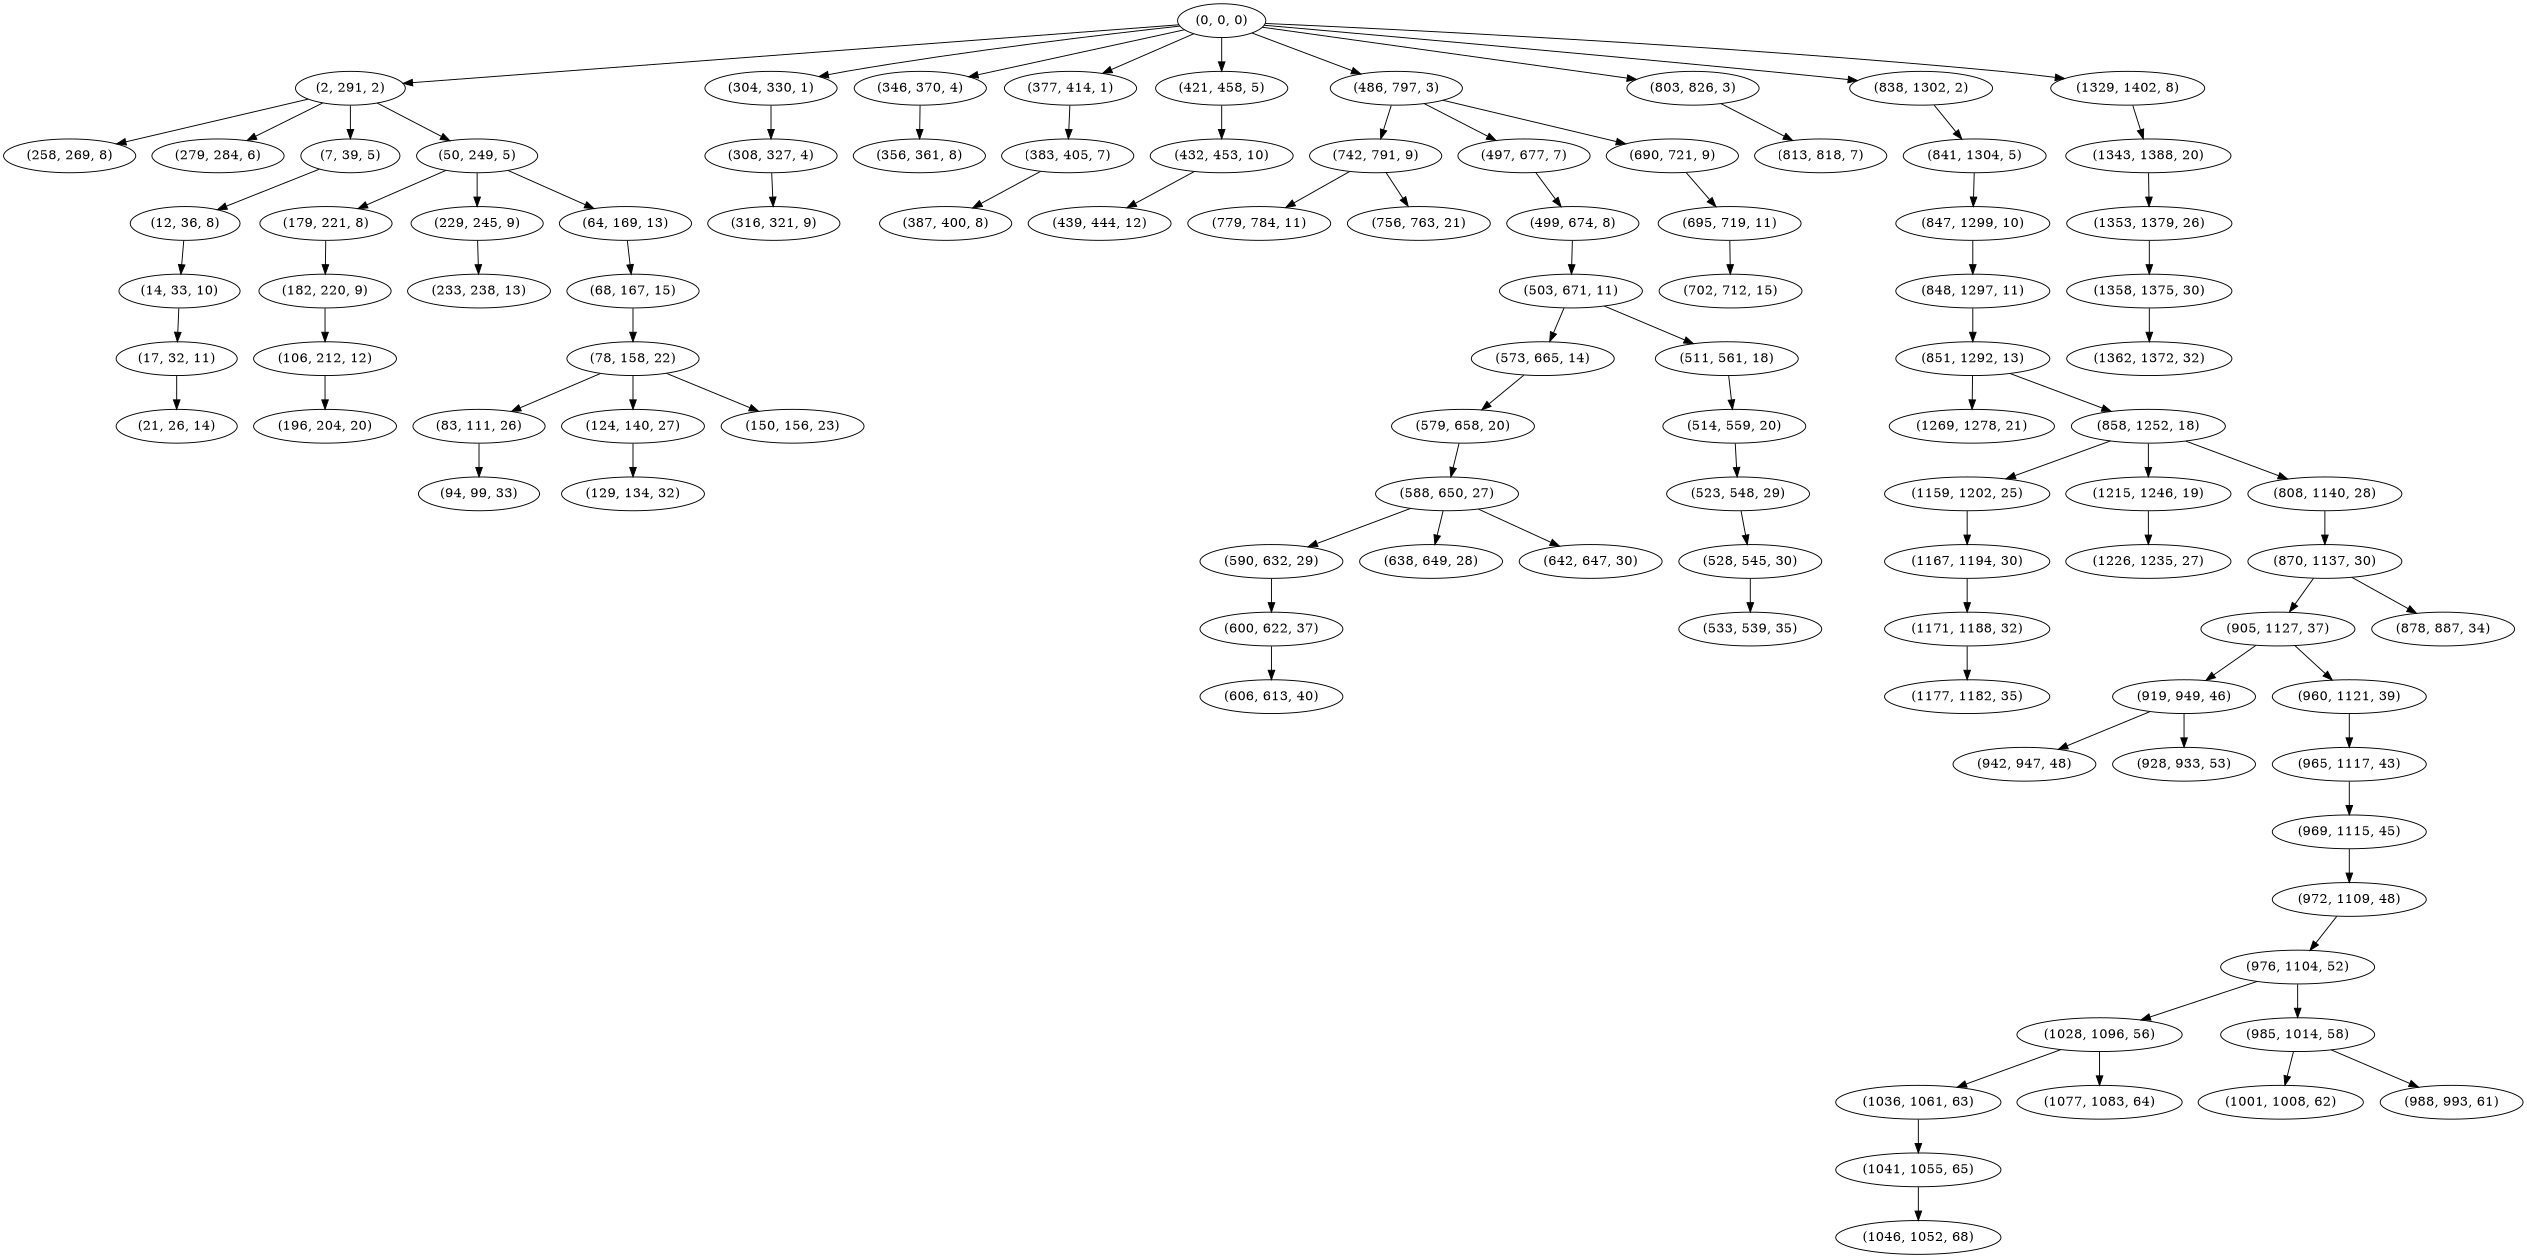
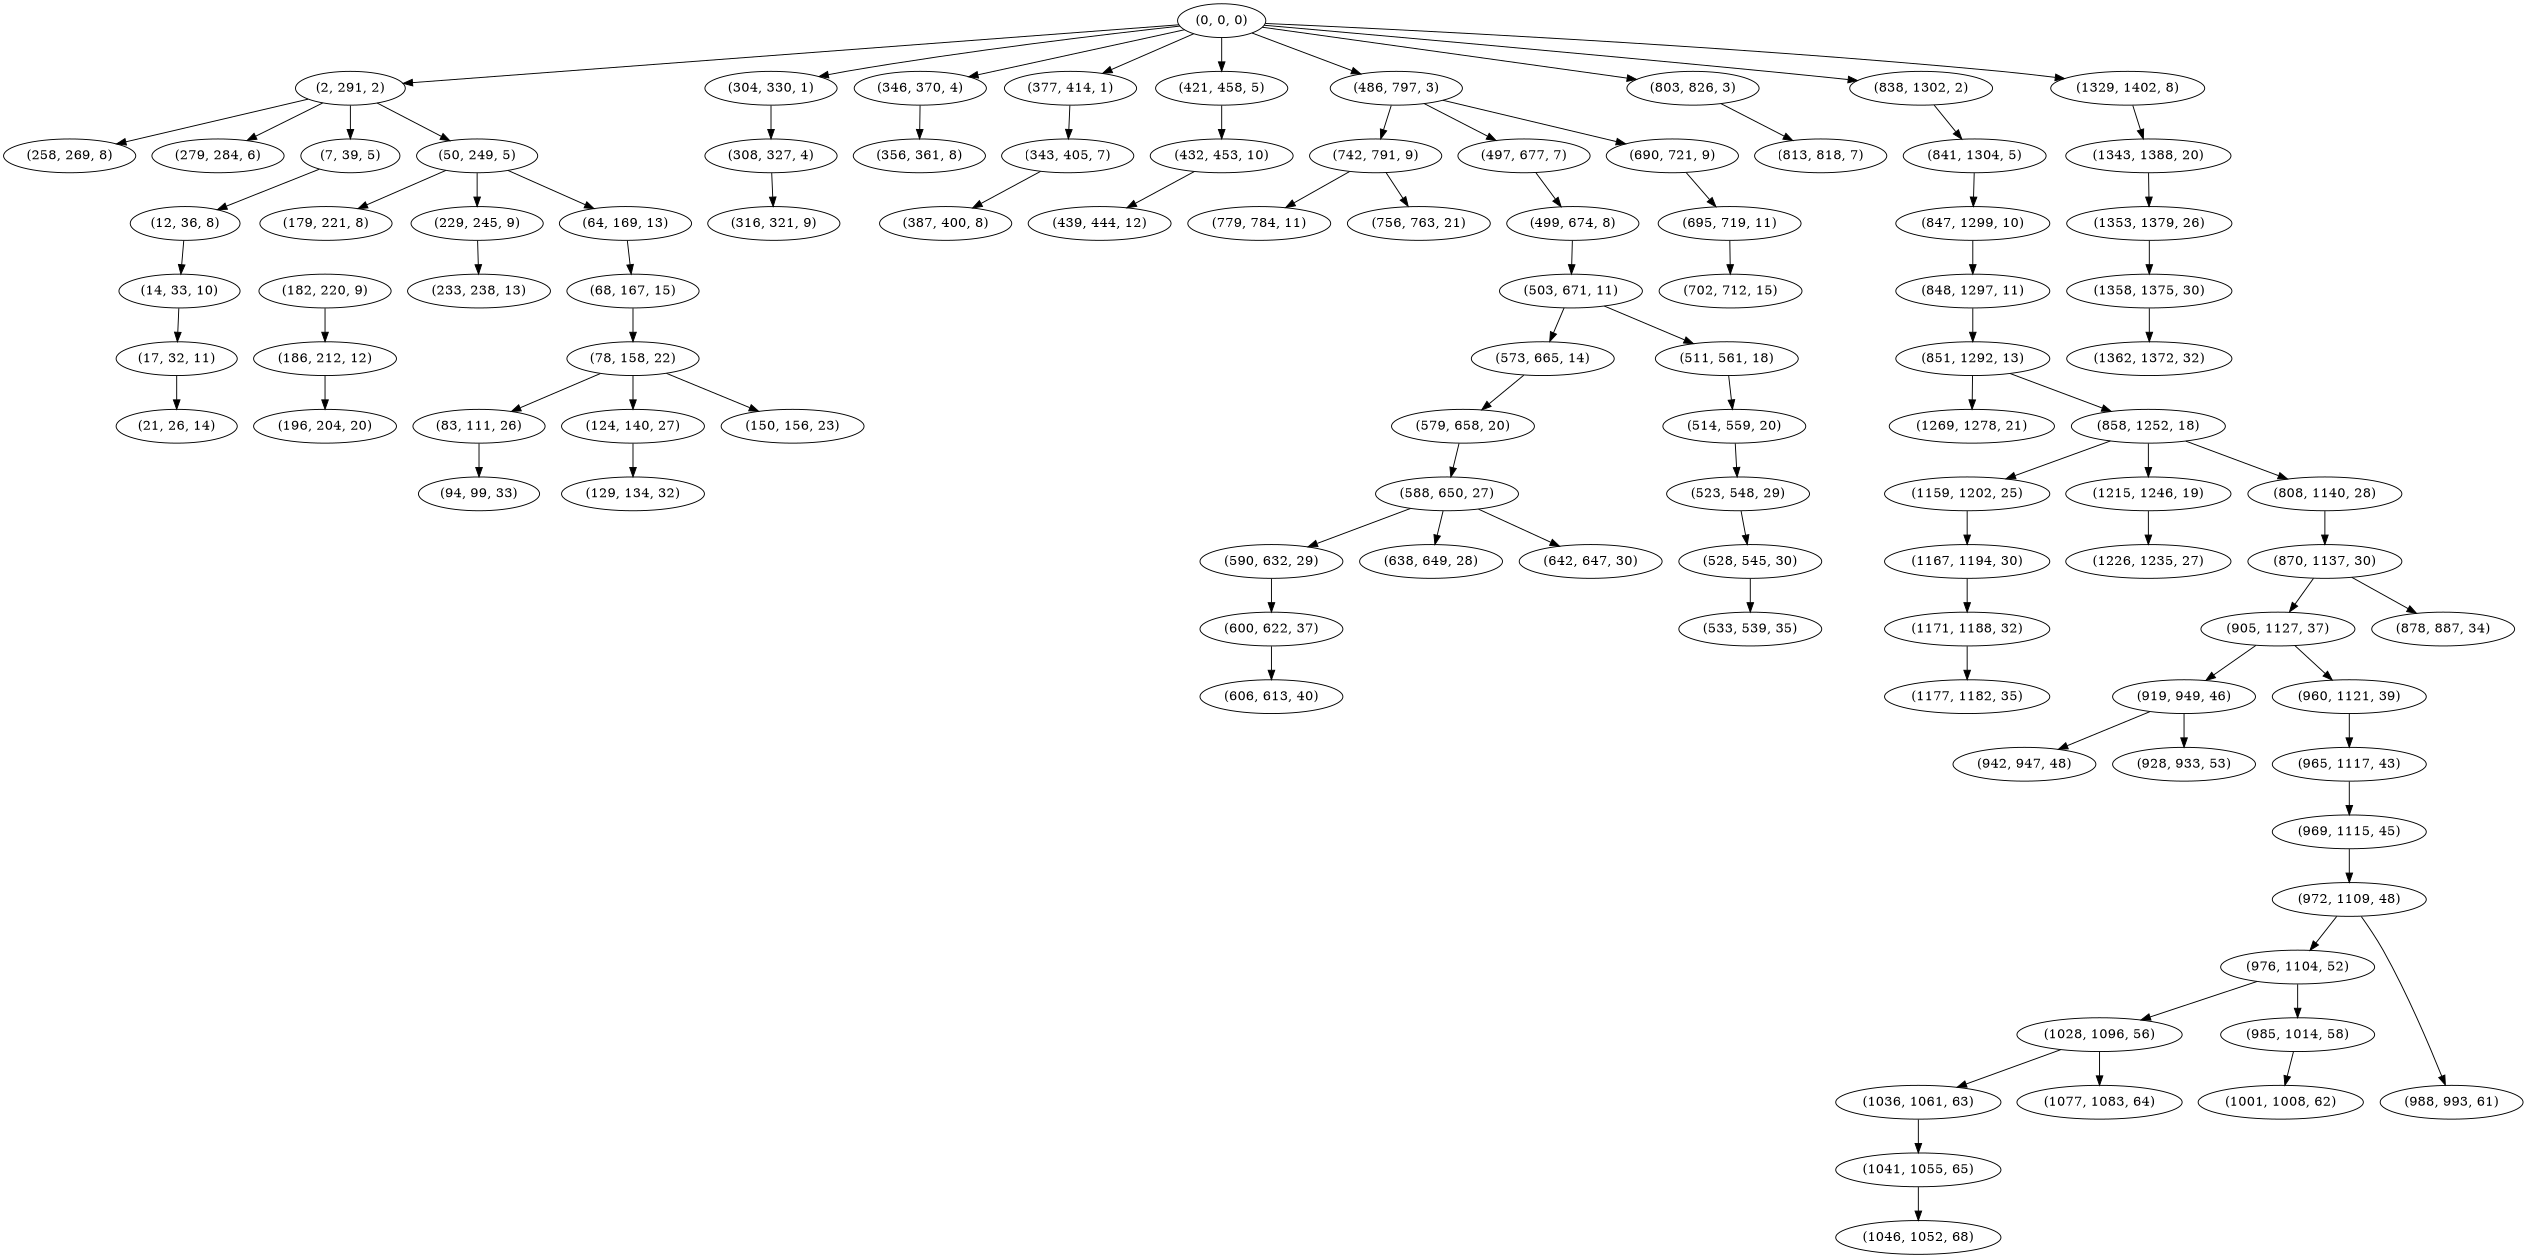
(1068, 156) -> (1068, 156)
(326, 253) -> none
(325, 359) -> (325, 359)
(2371, 1067) -> (2406, 994)
